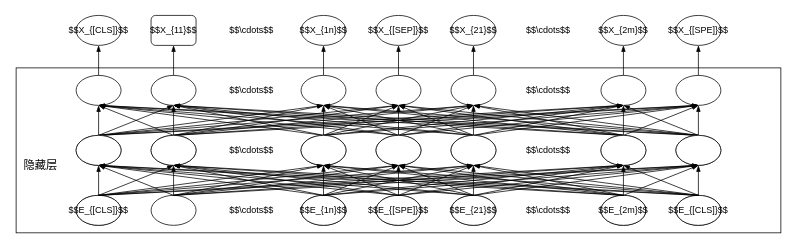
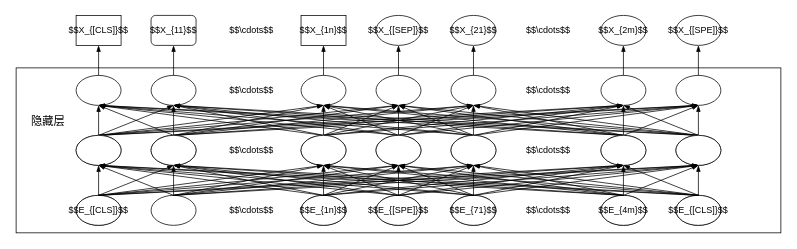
(99, 30) -> (99, 30)
(324, 30) -> (324, 30)
(41, 165) -> (48, 120)
(474, 210) -> (474, 210)
(624, 210) -> (624, 210)
